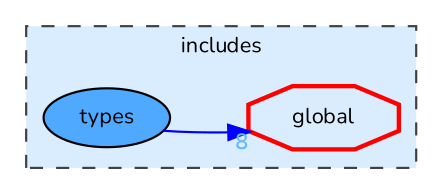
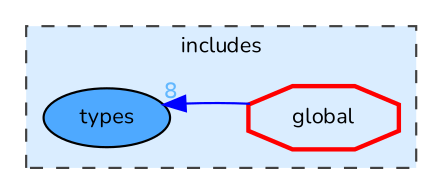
(196, 132) -> (218, 103)
